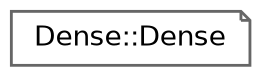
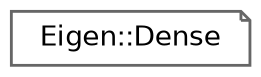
(131, 38) -> (131, 38)
